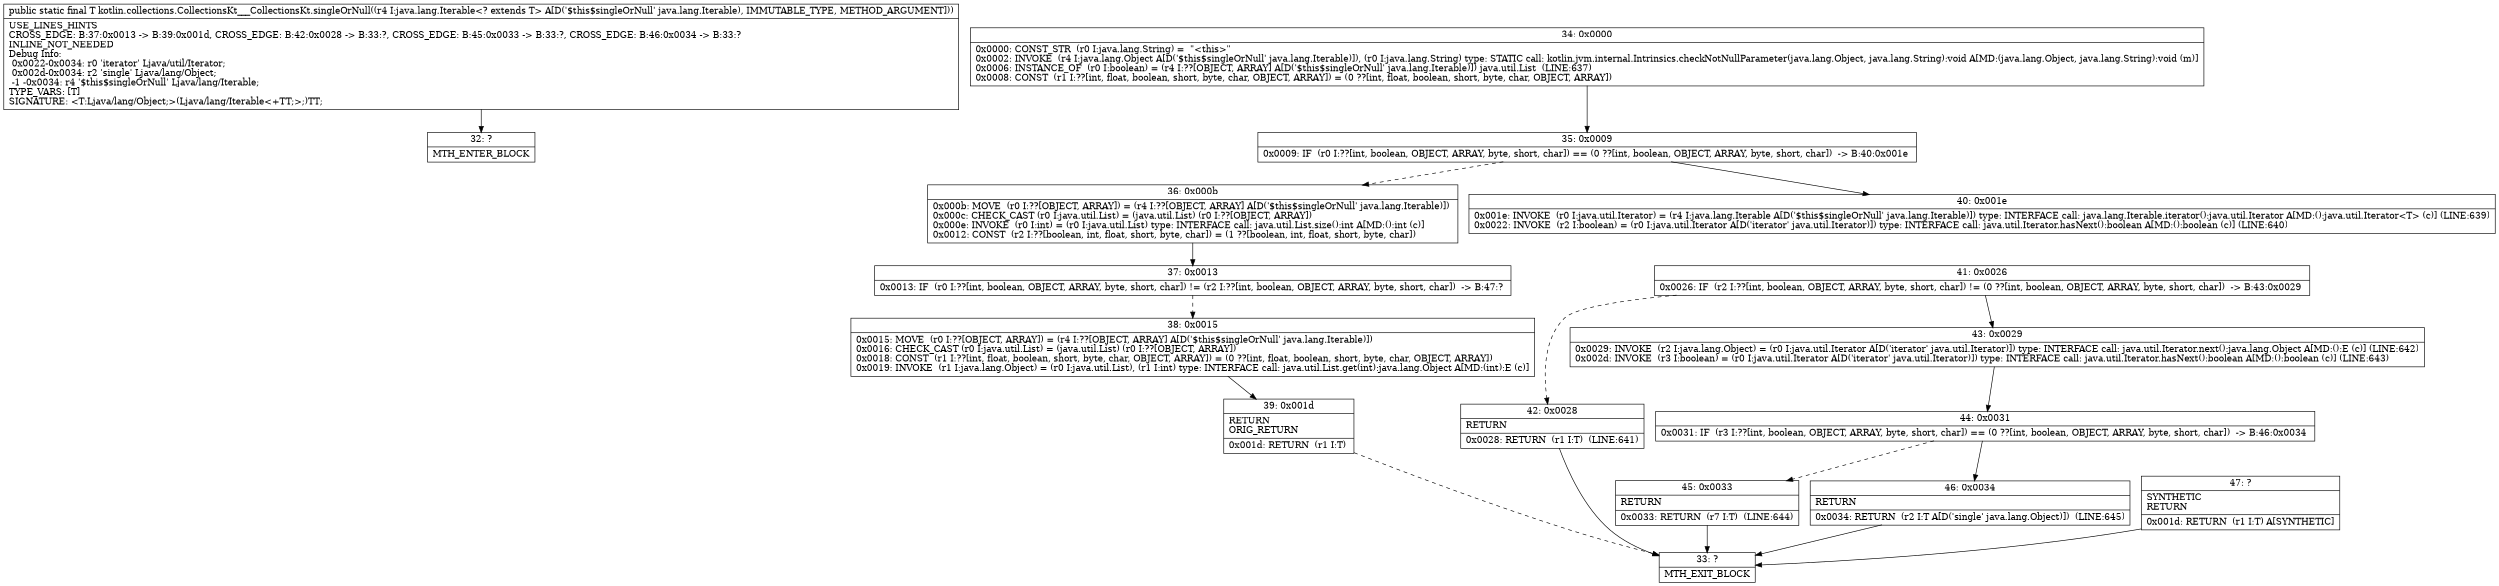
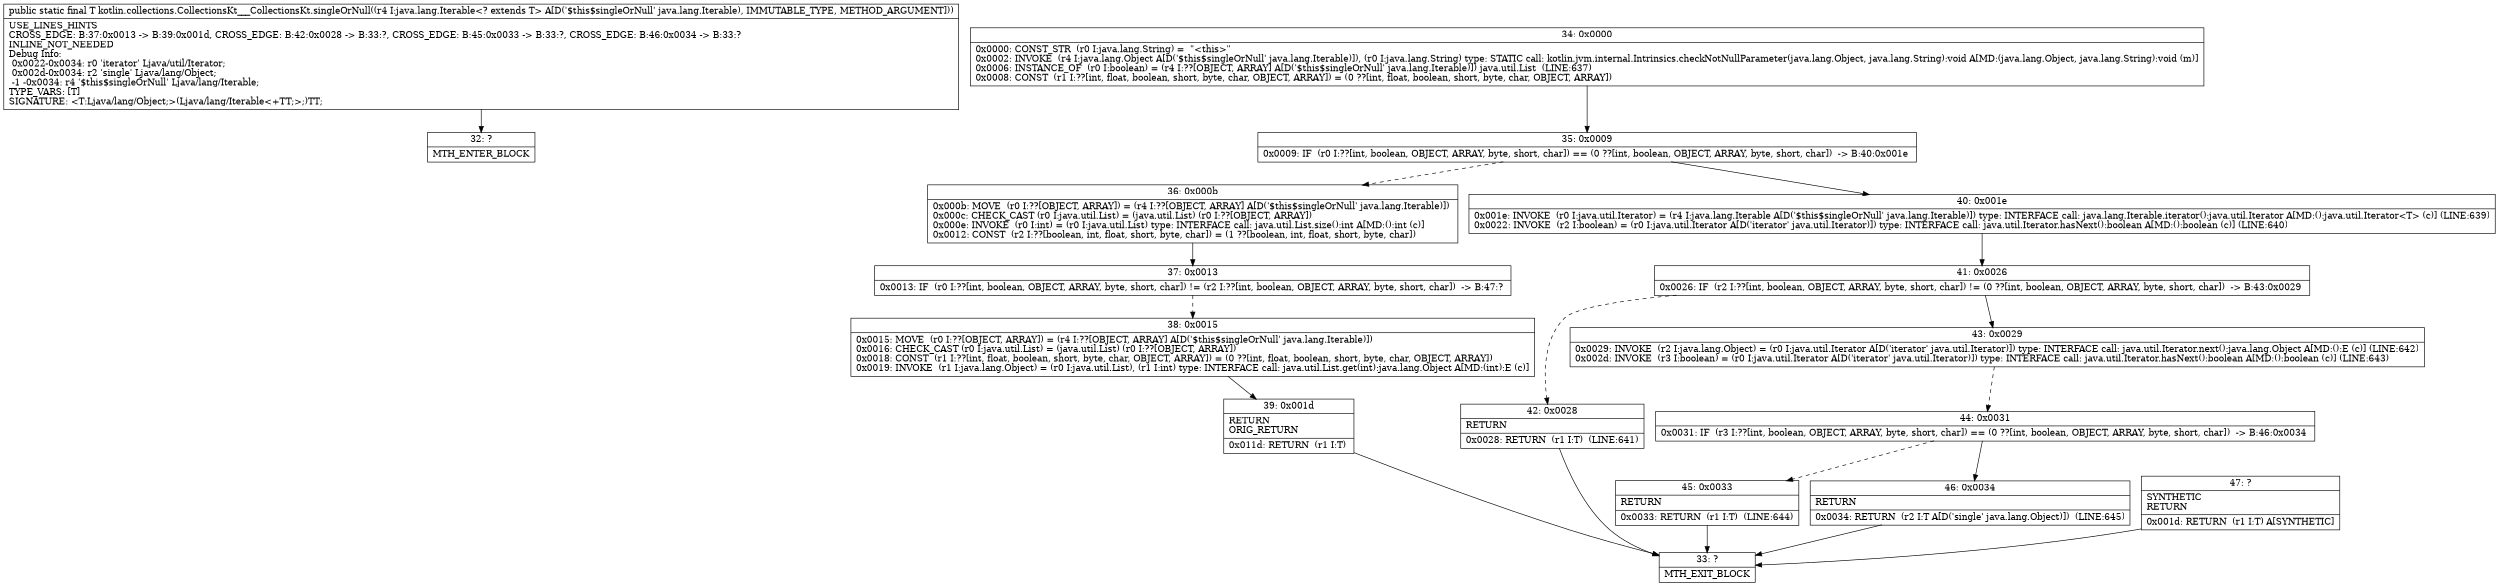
none -> (1982, 246)
(1991, 386) -> (1991, 386)
(1289, 446) -> (1289, 446)
(1502, 507) -> (1502, 507)
(1707, 518) -> (1707, 518)
